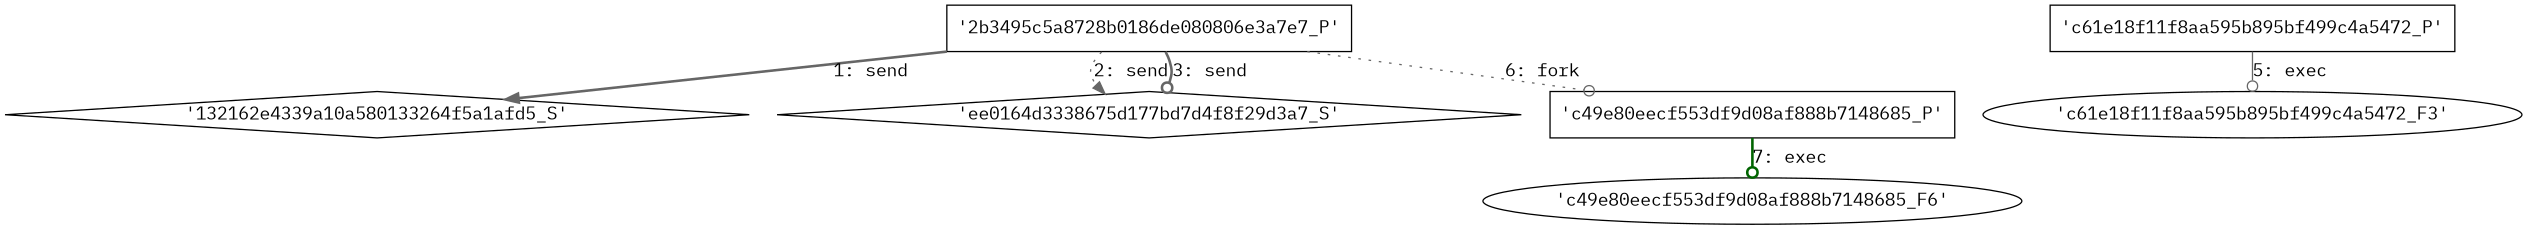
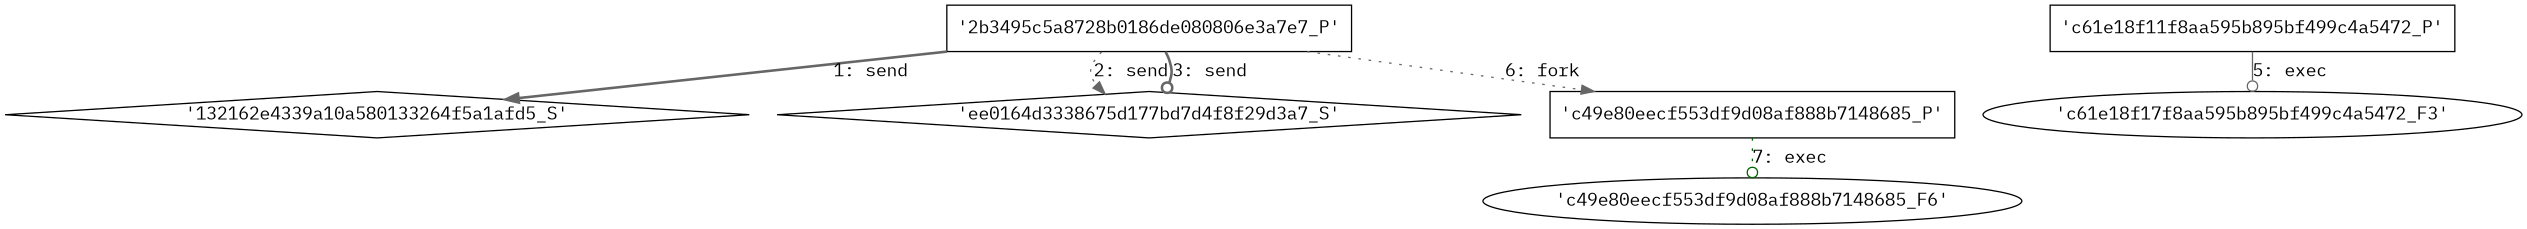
(1446, 71) -> (1444, 71)
(2252, 115) -> (2252, 115)
(1752, 152) -> (1752, 152)
